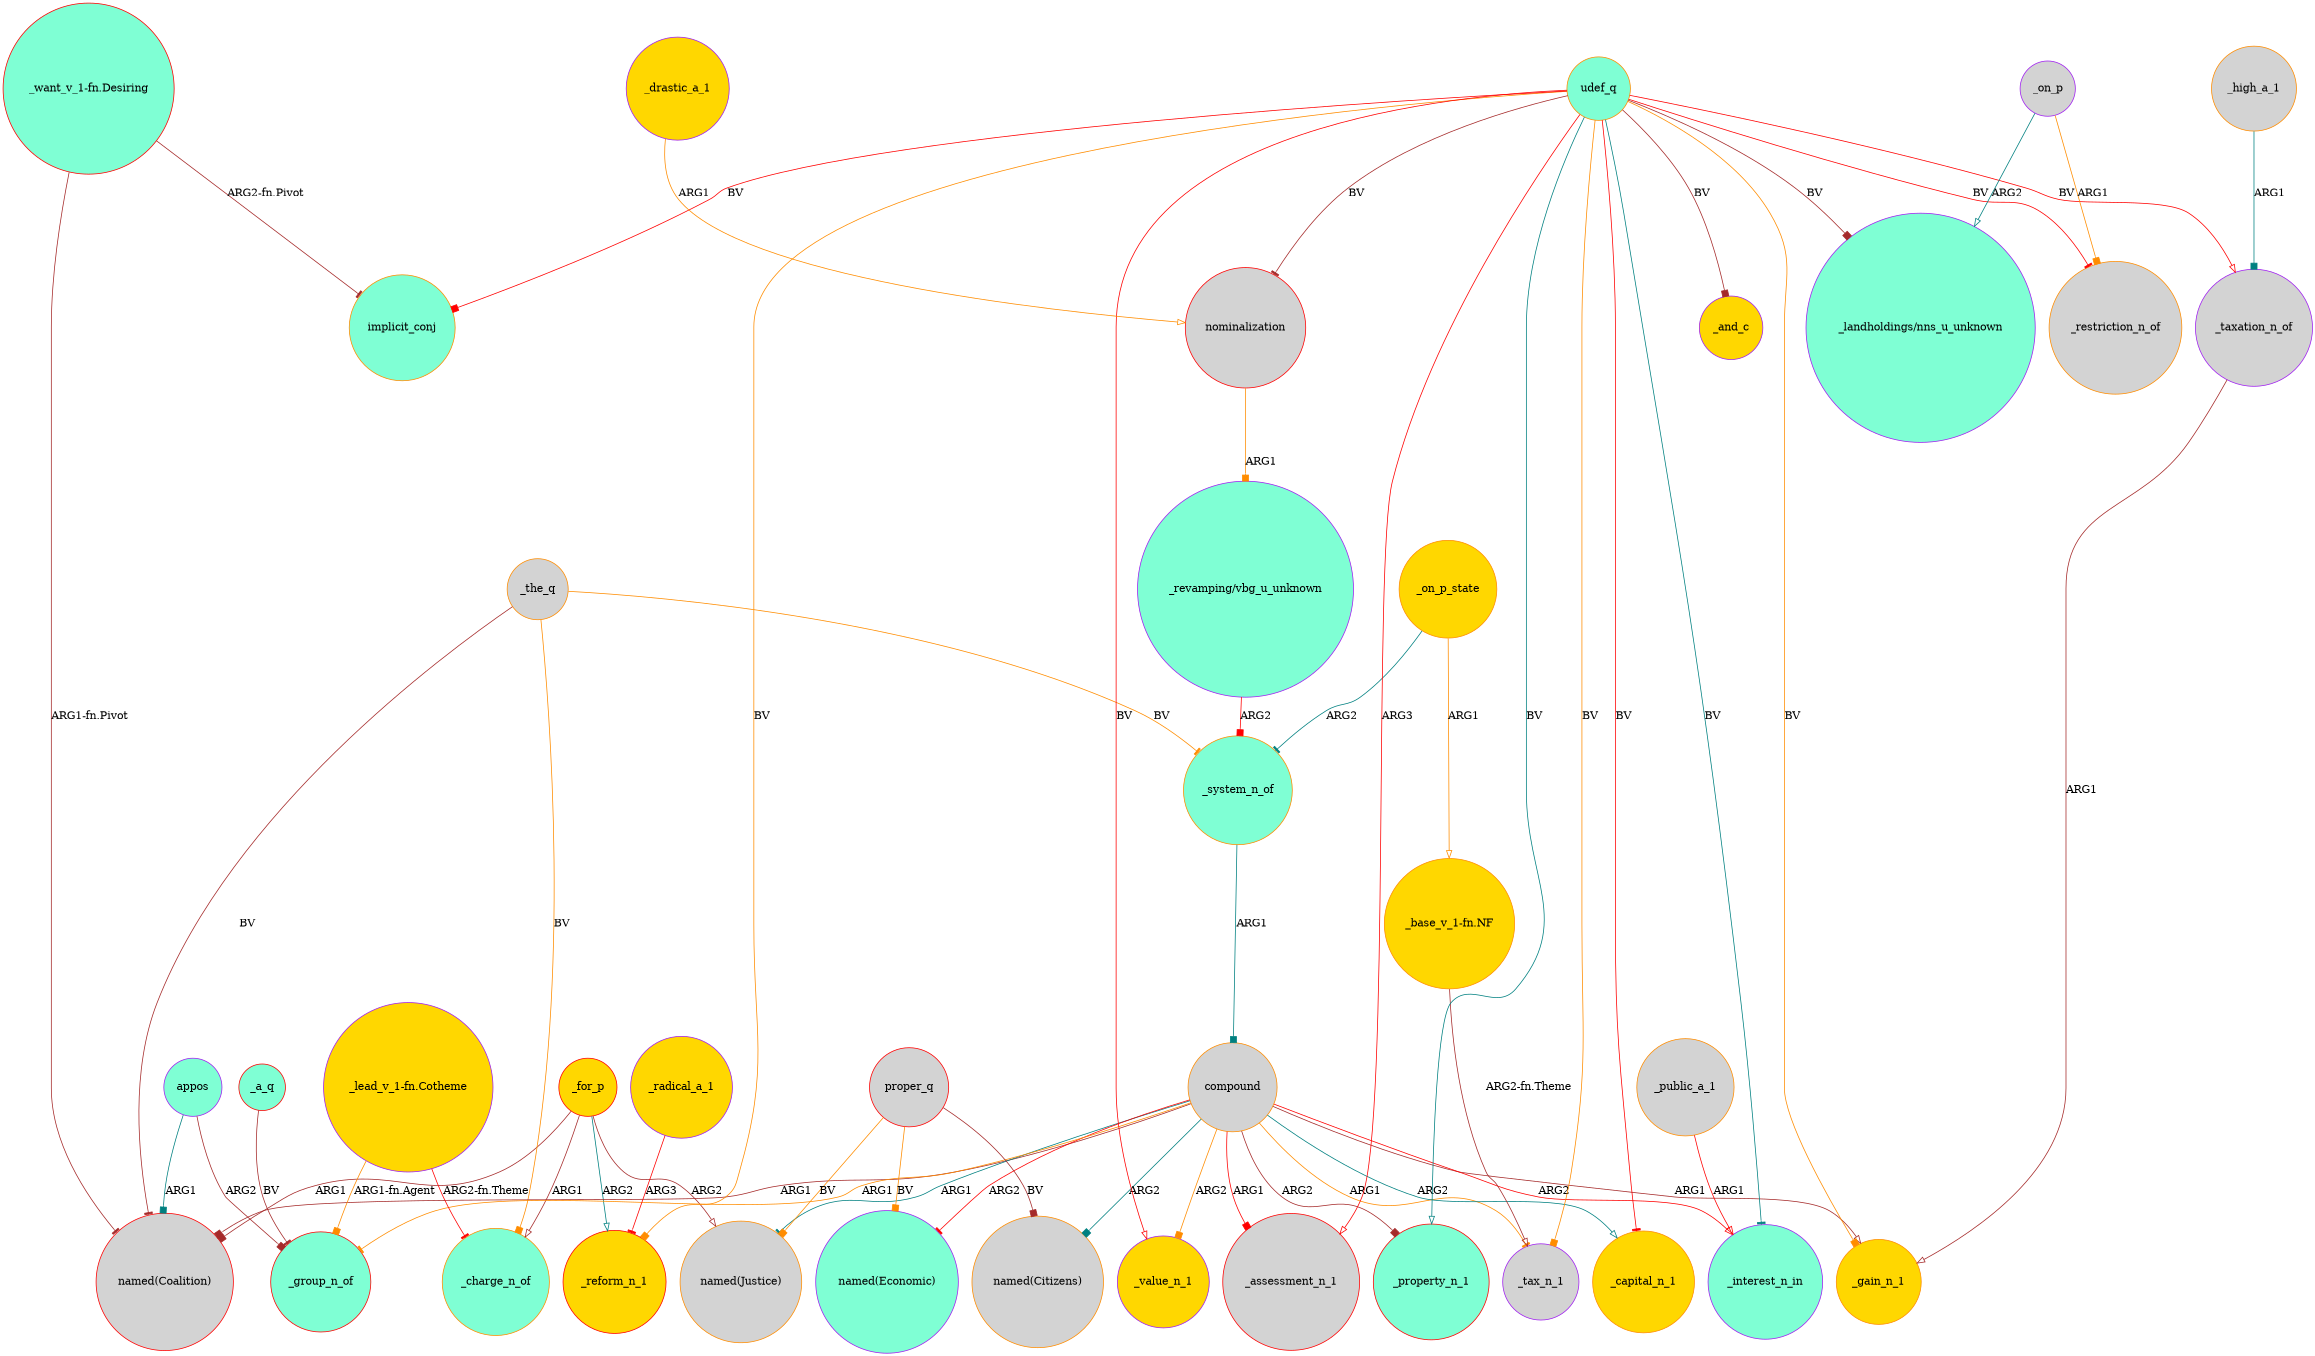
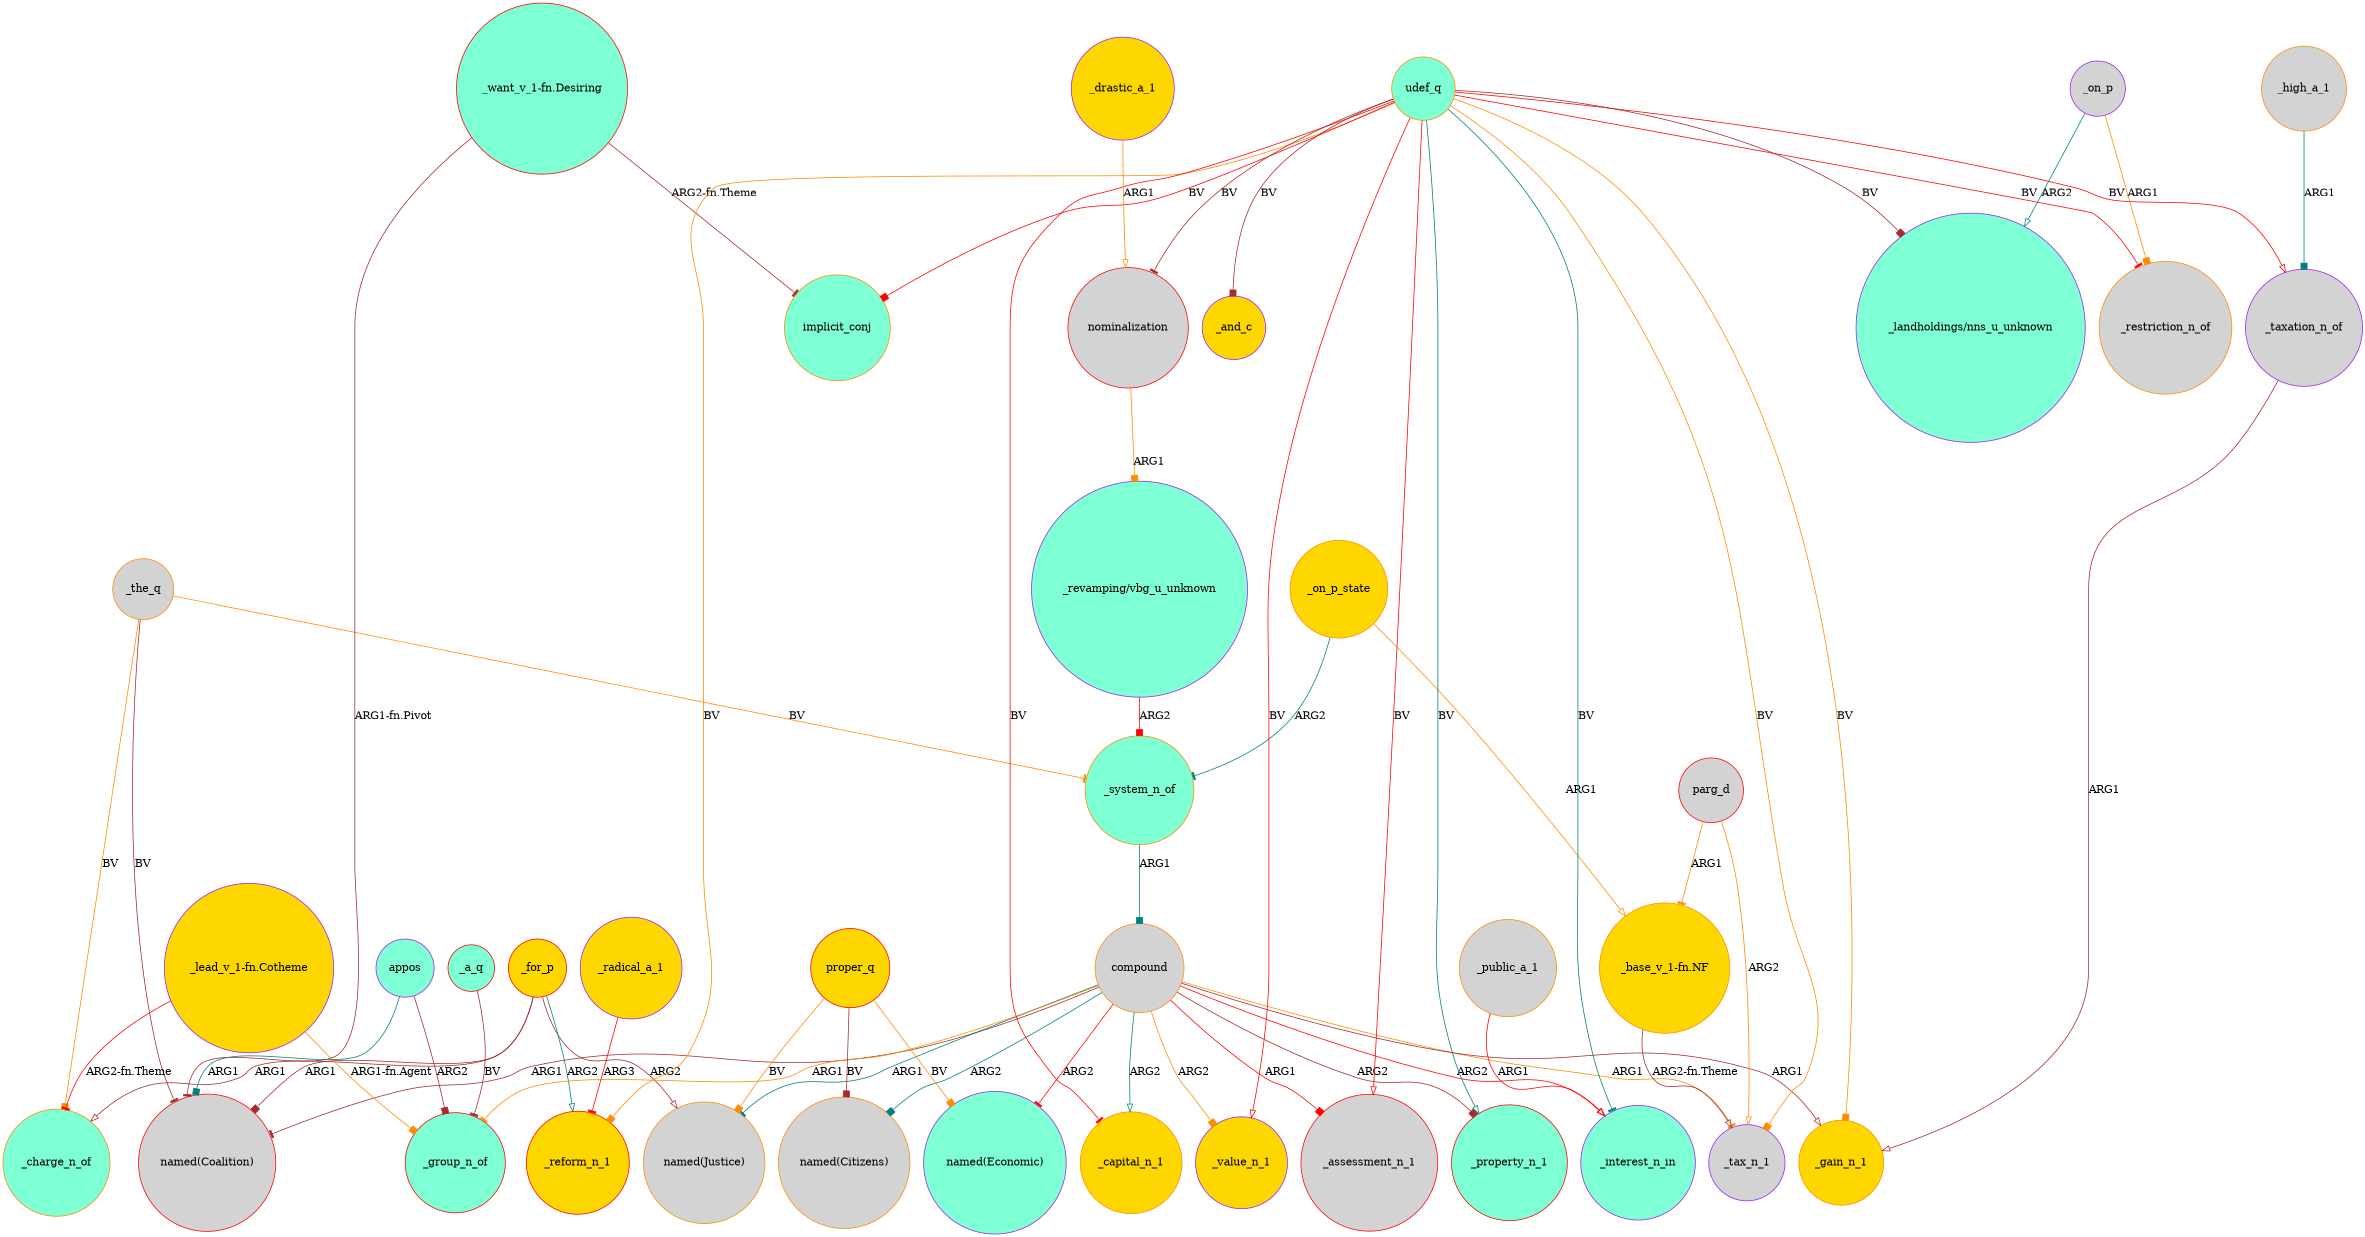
(266, 194) -> (714, 194)
(1397, 716) -> (1402, 716)
none -> (1711, 790)
(909, 1087) -> (850, 968)
(710, 1198) -> (708, 1058)
